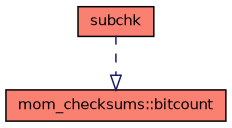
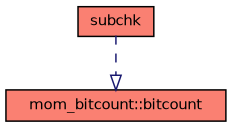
(116, 106) -> (116, 106)
